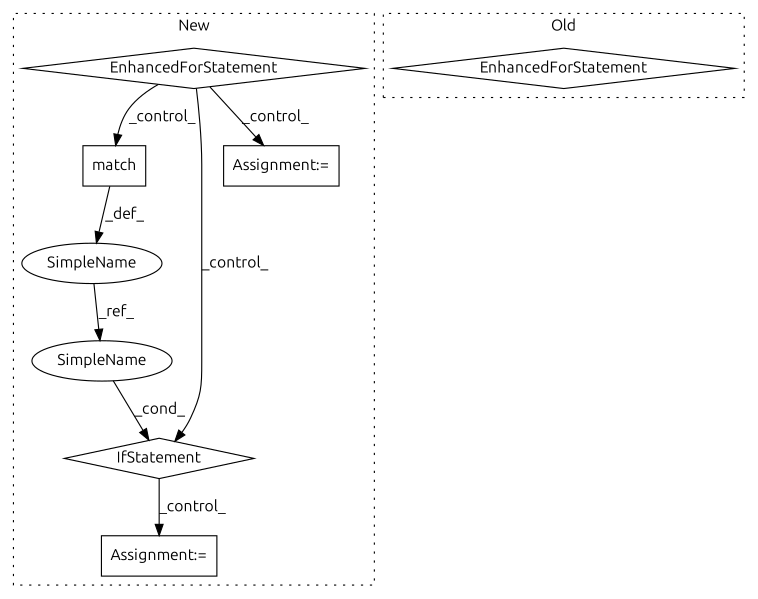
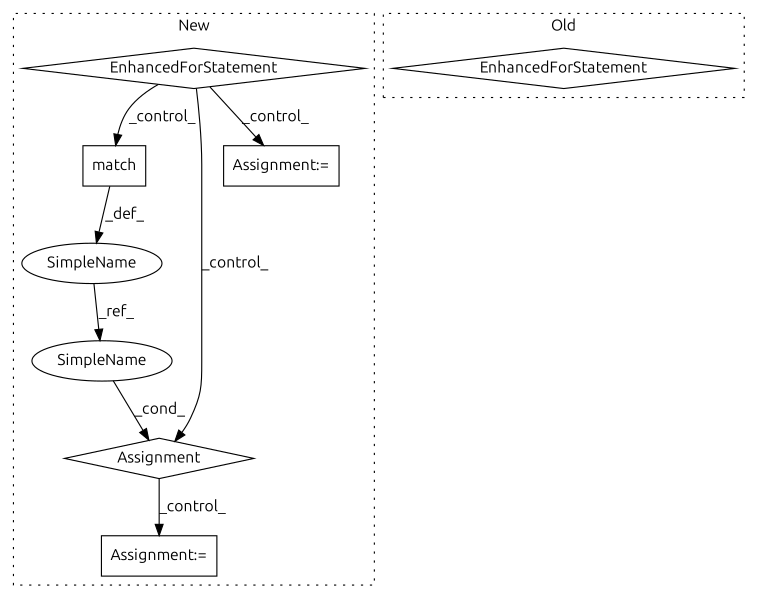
(159, 458) -> (159, 458)
